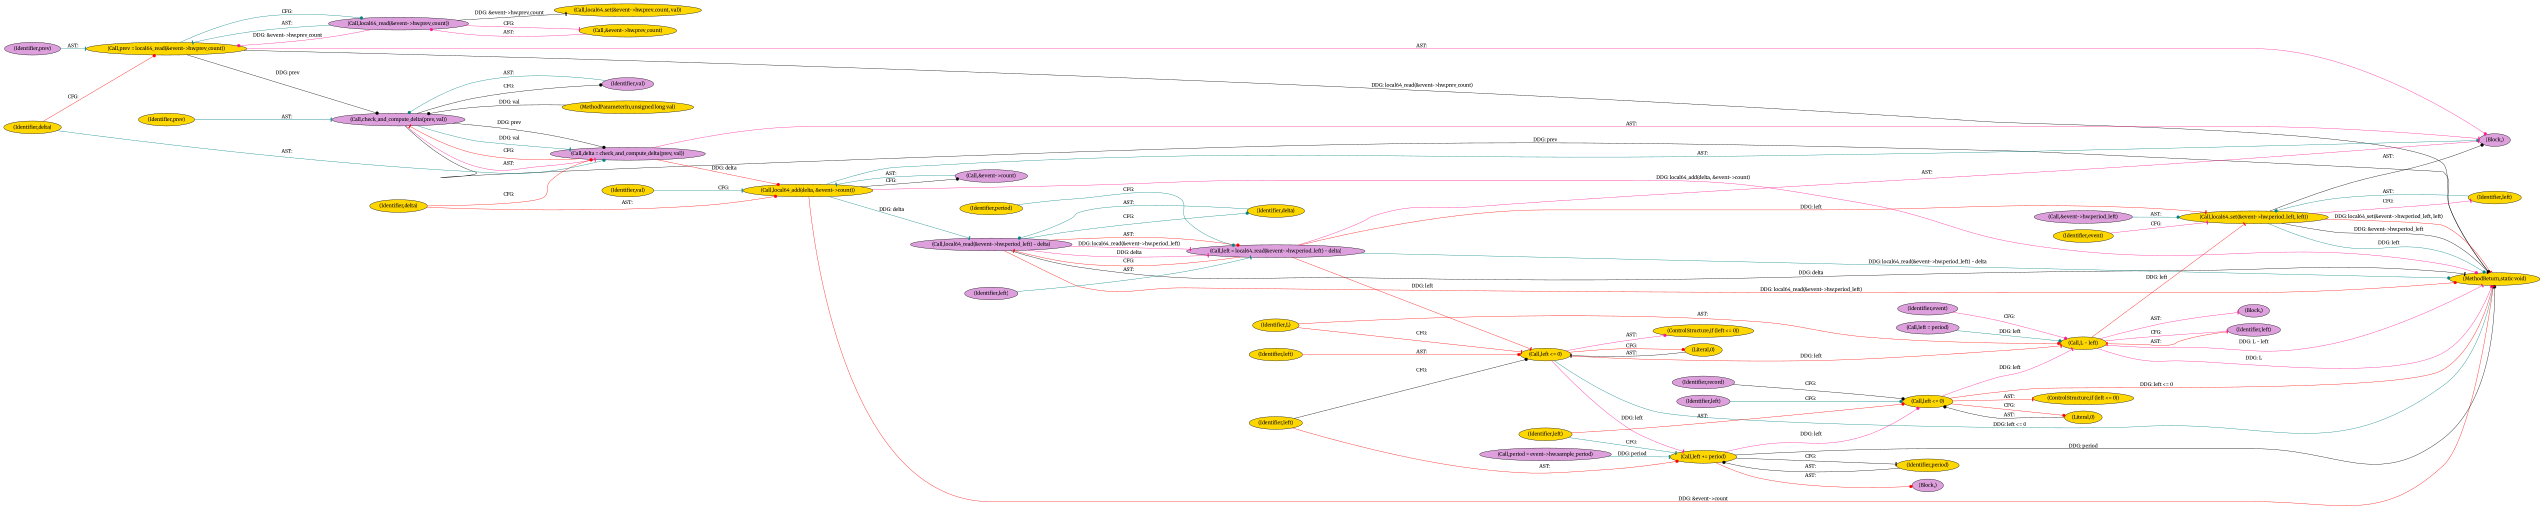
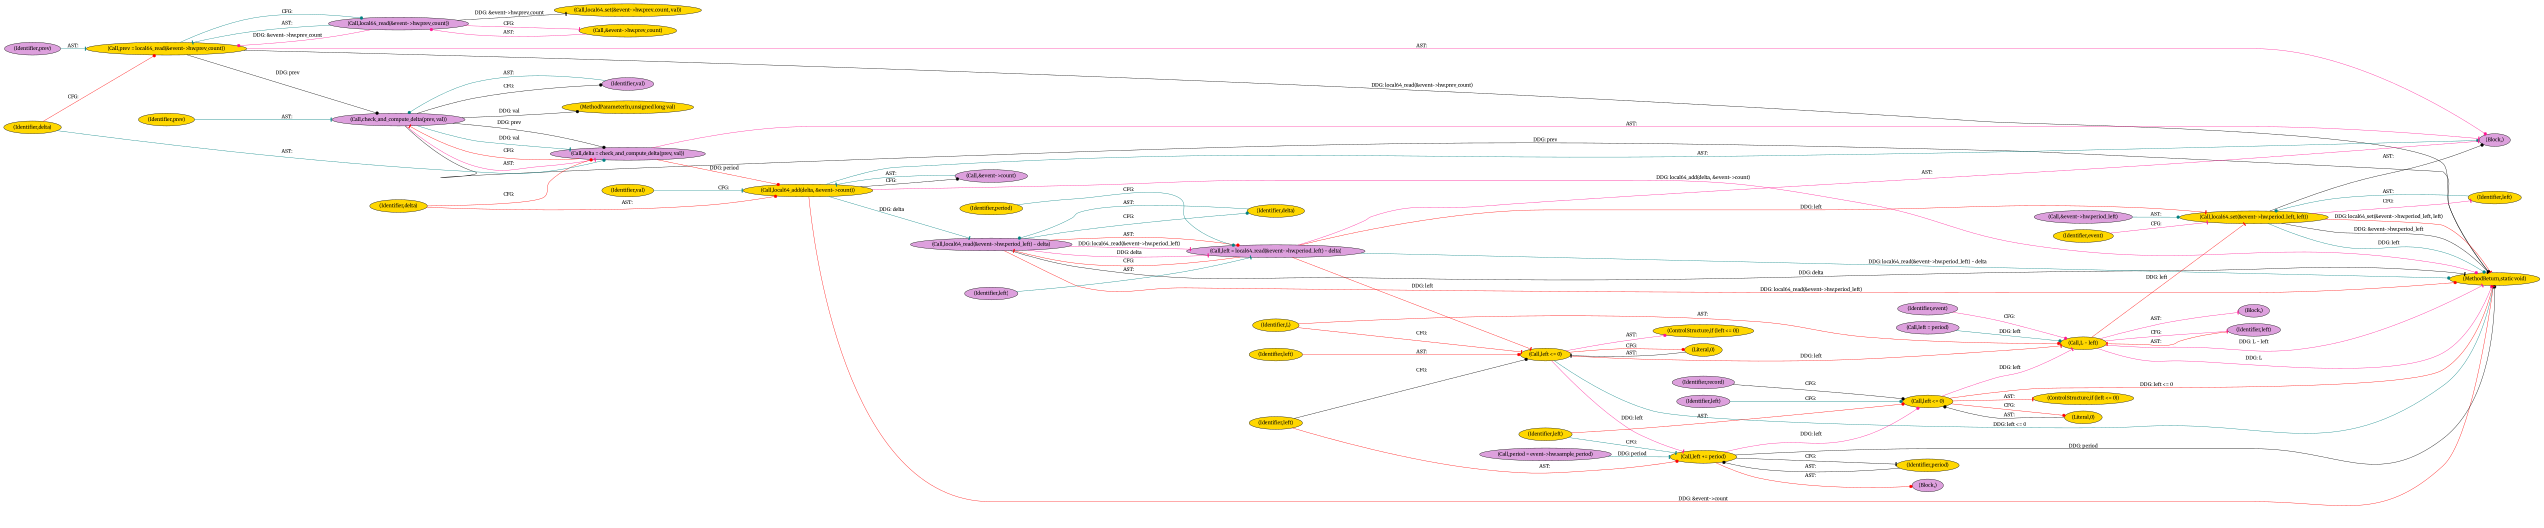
(498, 106) -> (519, 115)
(724, 168) -> (724, 168)
